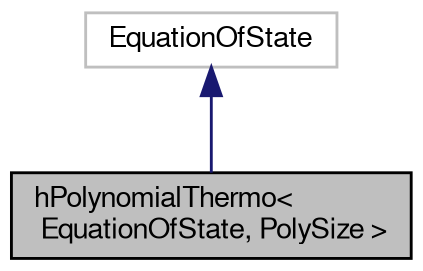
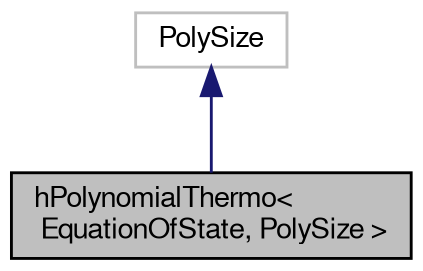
(211, 40) -> (211, 40)
